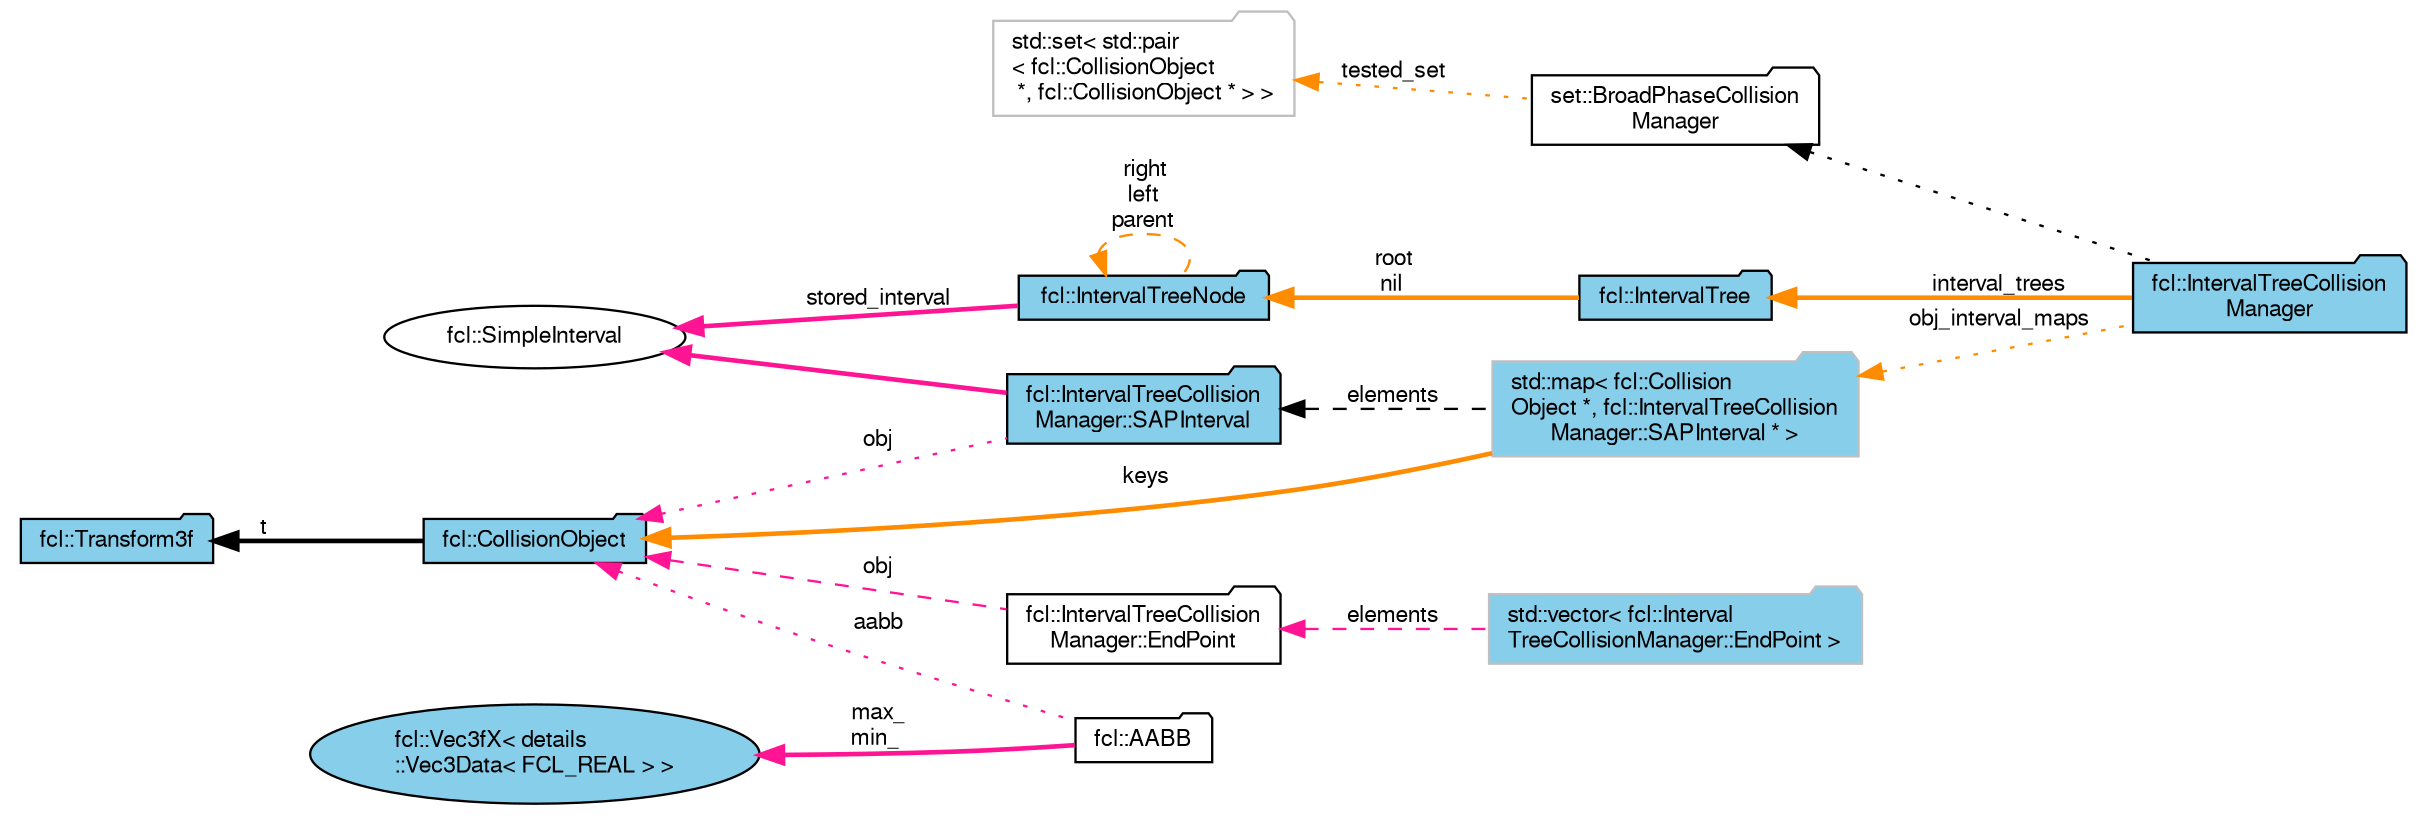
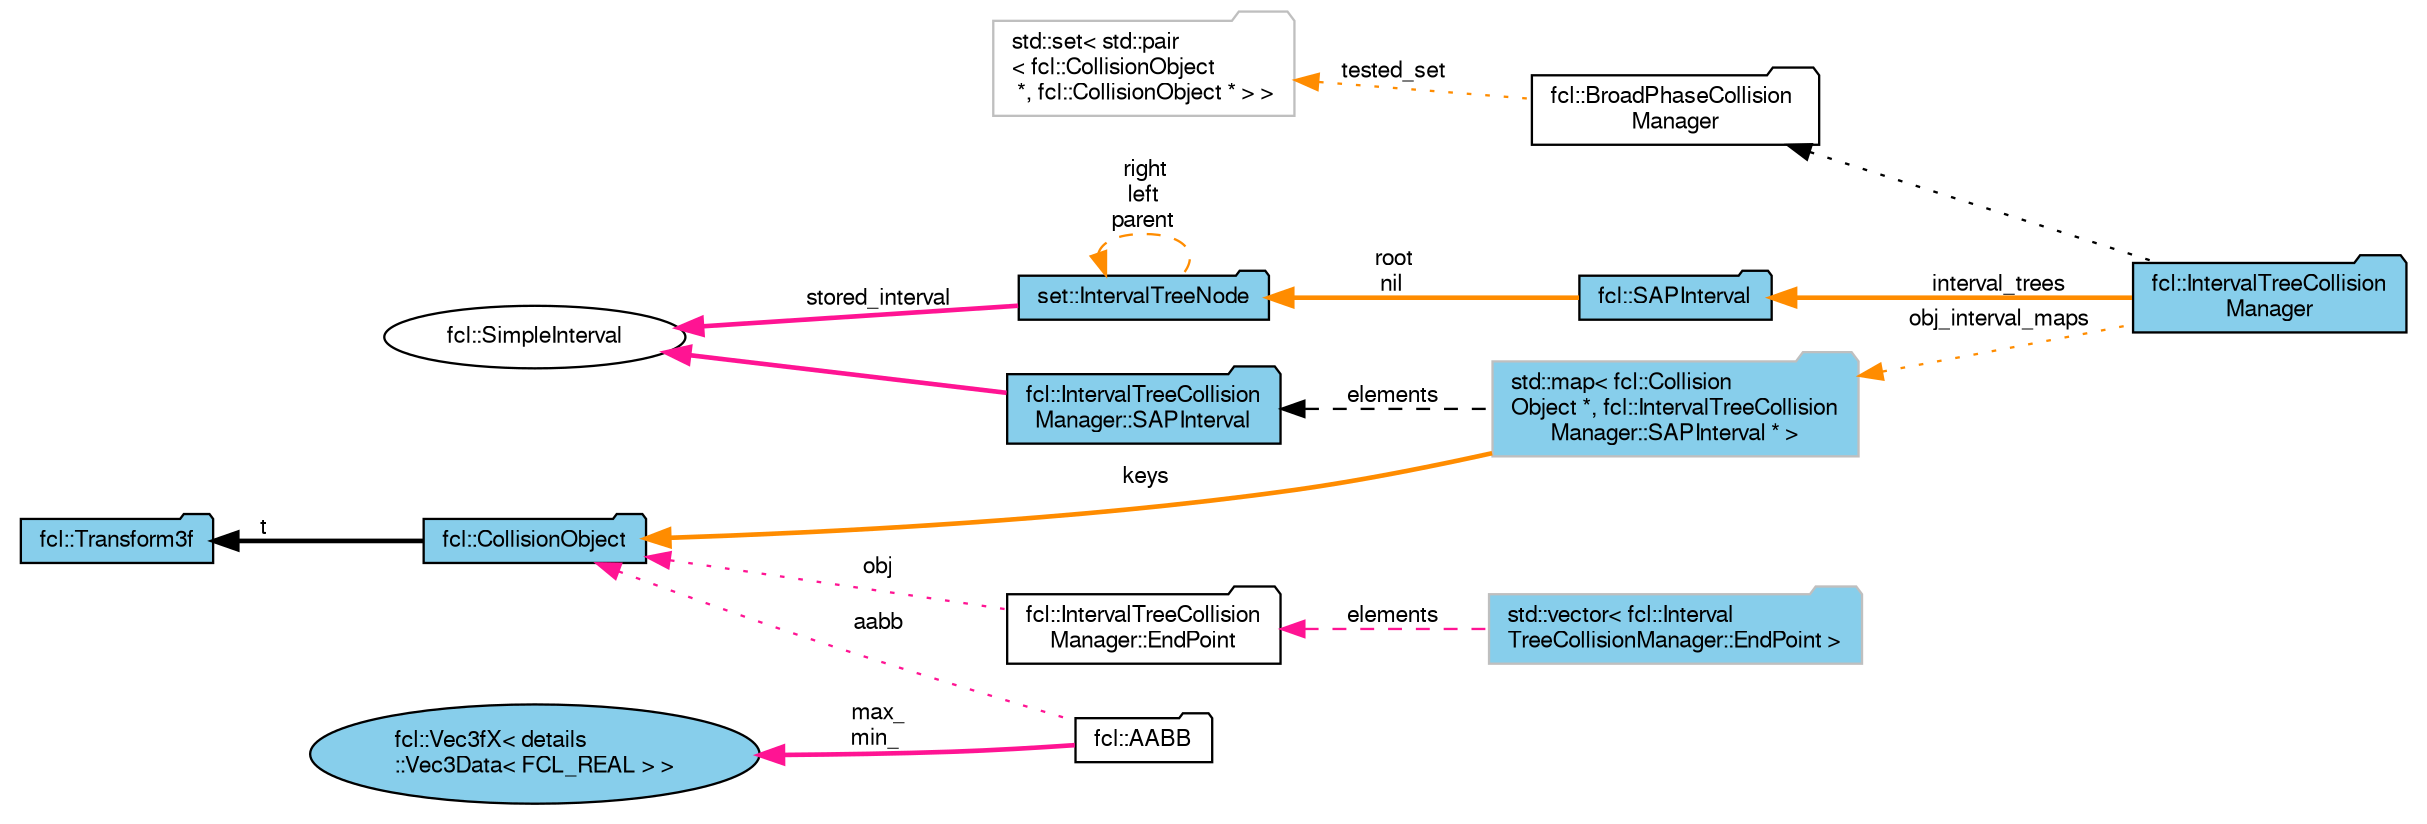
(1676, 110) -> (1676, 110)
(1144, 298) -> (1144, 298)
(1676, 298) -> (1676, 298)
(834, 476) -> none
(838, 585) -> (838, 585)
